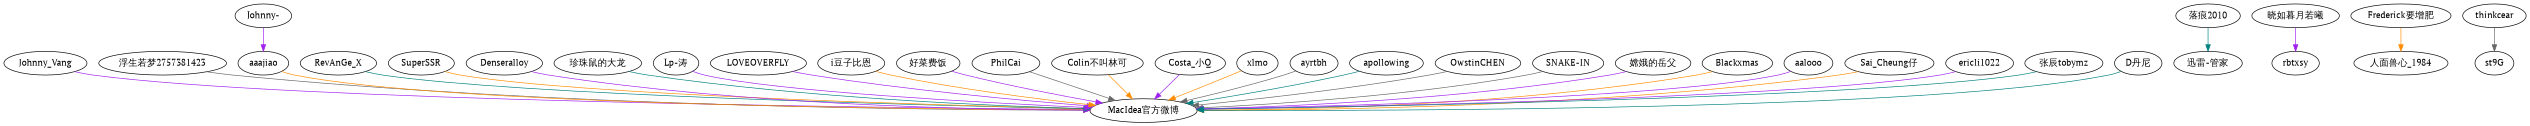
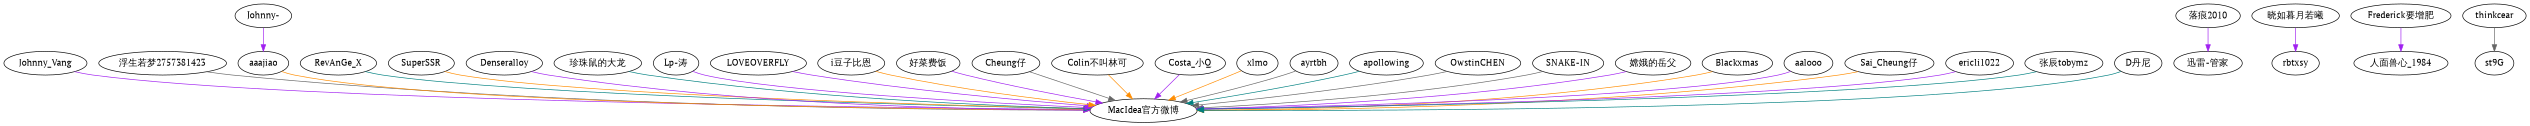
(2208, 36) -> (2208, 36)
(2401, 36) -> (2401, 36)
(1006, 63) -> (1006, 63)
